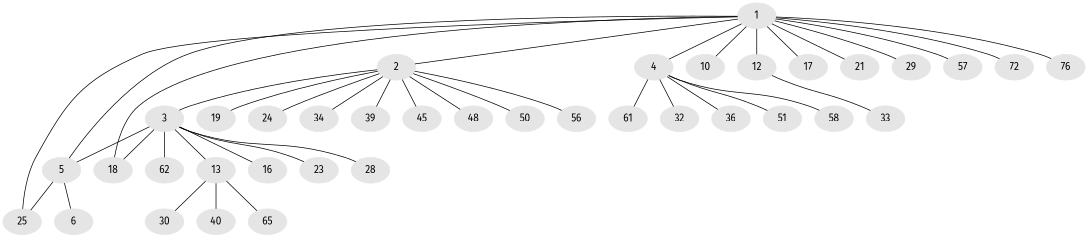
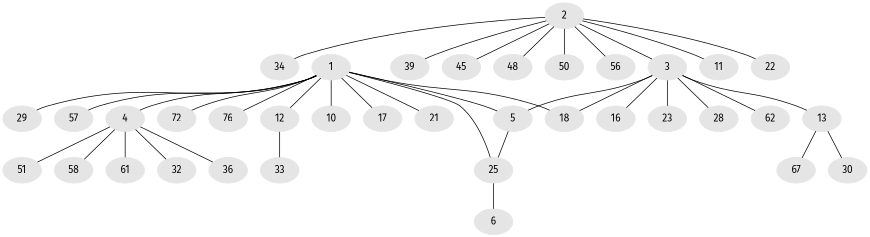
(576, 41) -> none
(216, 119) -> (719, 67)
(268, 119) -> (770, 67)
(68, 196) -> (494, 196)
(216, 222) -> none
(268, 222) -> (796, 170)
